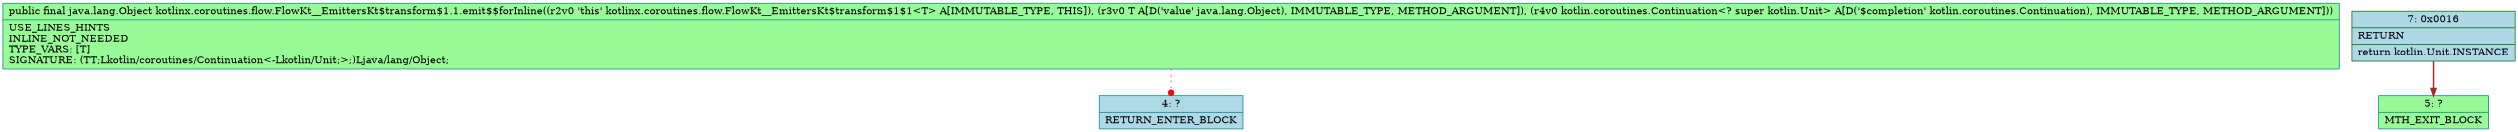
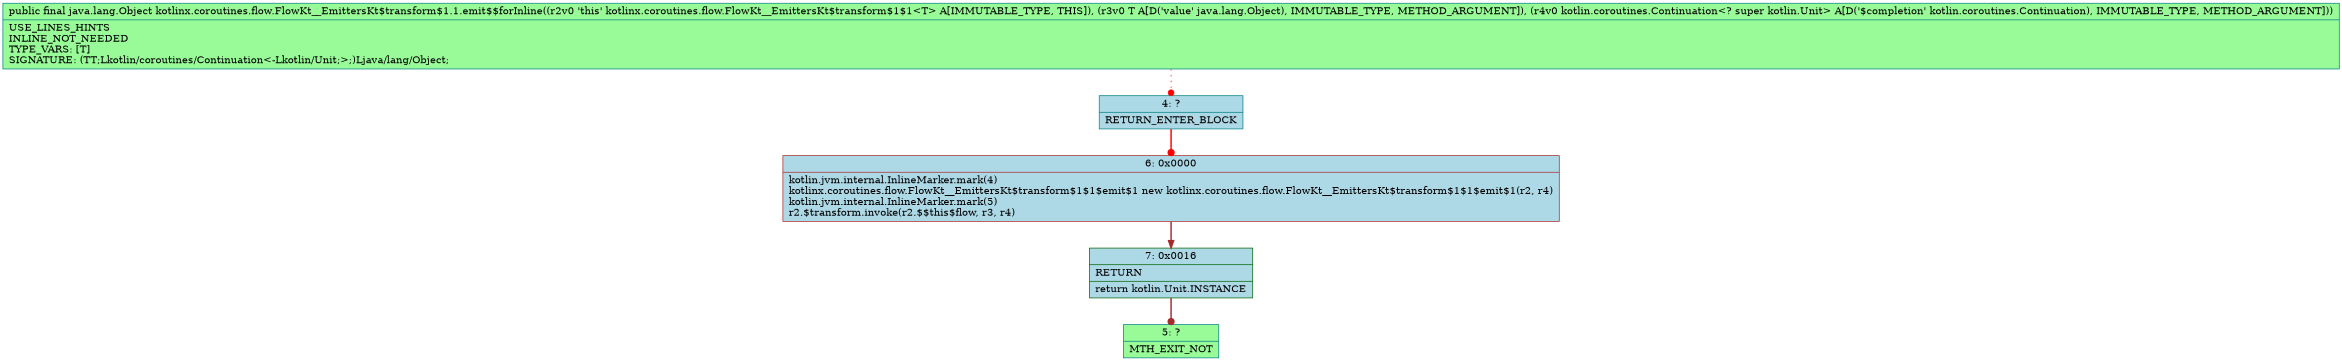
(2434, 75) -> (1171, 308)
(2434, 120) -> (1171, 349)
none -> (1171, 188)
